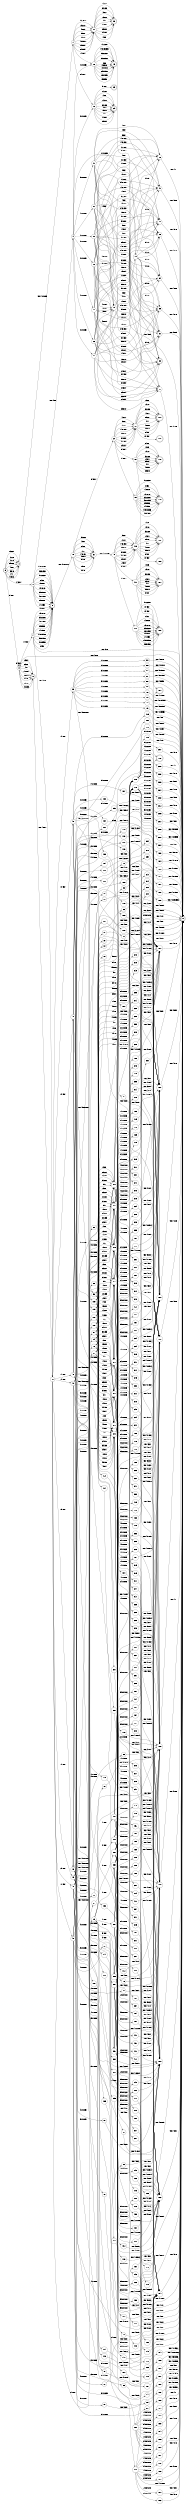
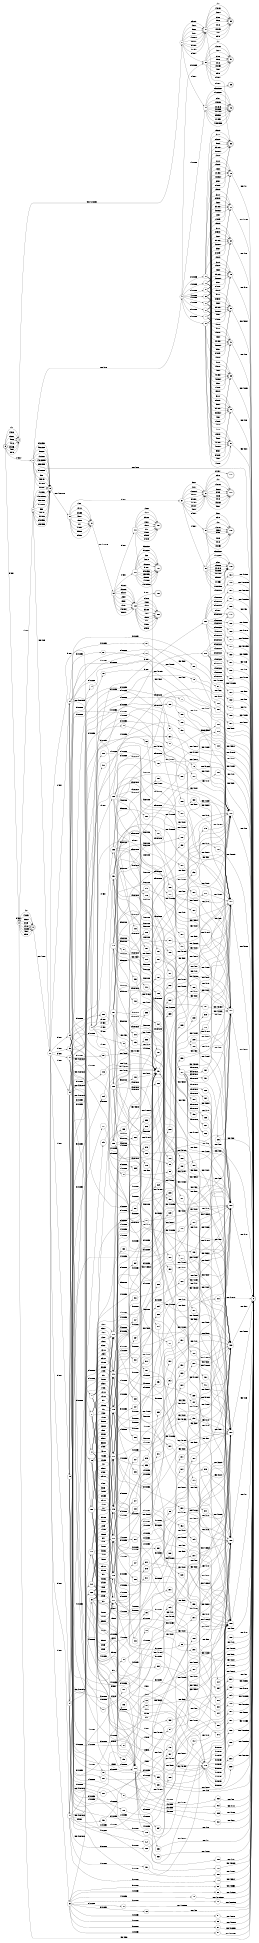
(132, 281) -> (211, 368)
(94, 1936) -> (79, 1819)
(117, 2177) -> (170, 1009)
(146, 2477) -> none
